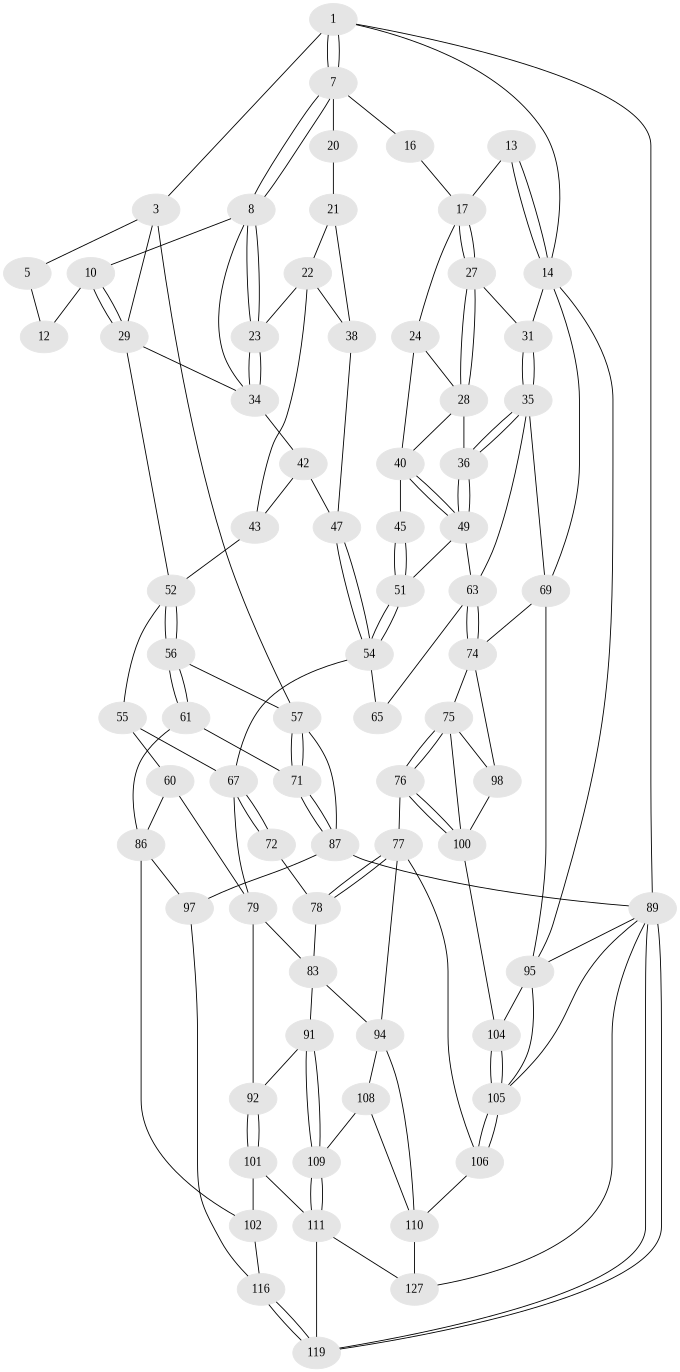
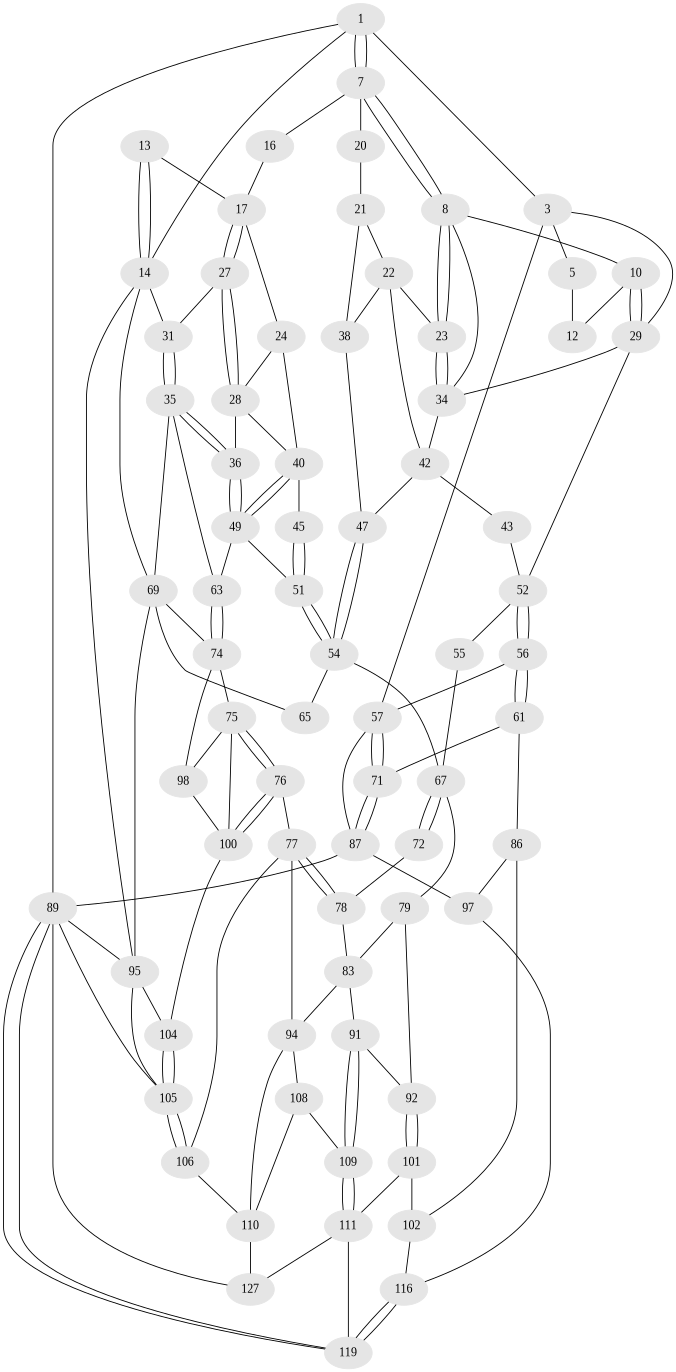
(290, 403) -> (401, 369)
(425, 654) -> (202, 678)
(170, 781) -> none
